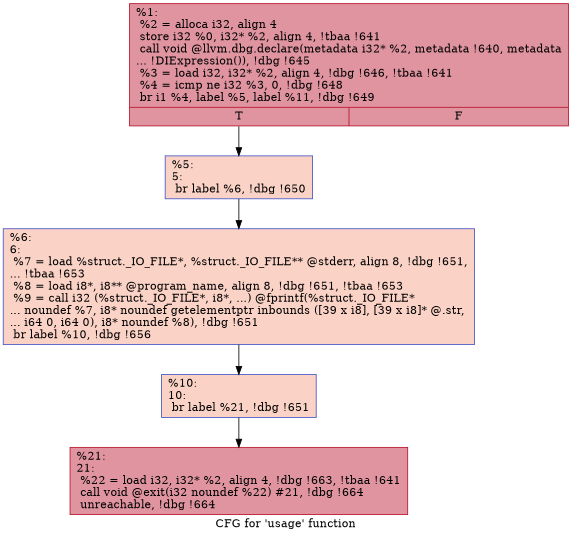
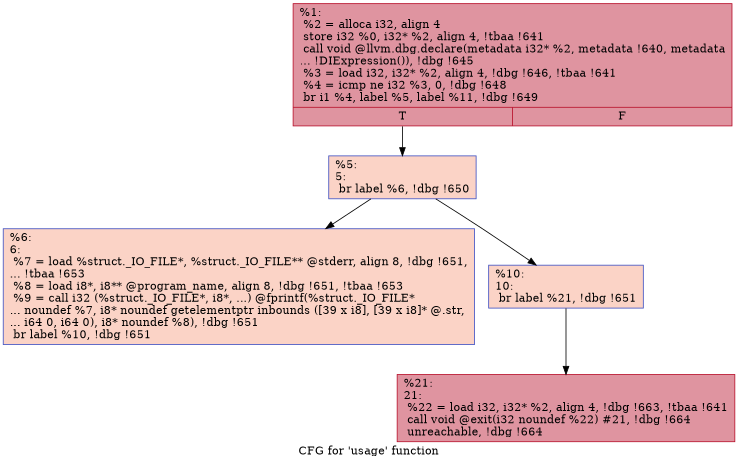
(81, 335) -> (81, 335)
(239, 356) -> (483, 229)
